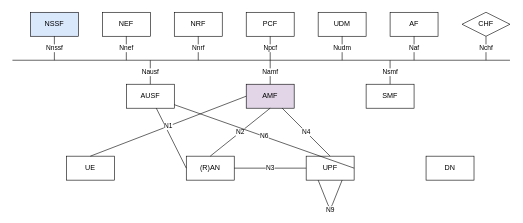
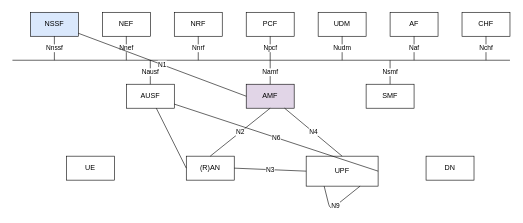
(486, 24) -> (486, 24)
(169, 126) -> (200, 79)
(330, 168) -> (342, 171)
